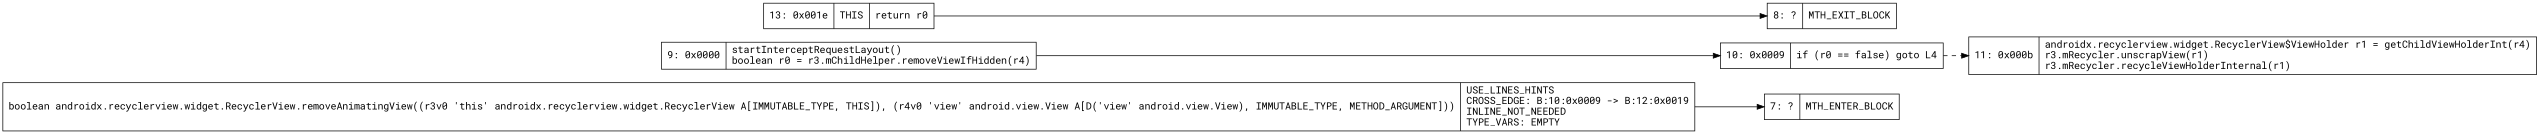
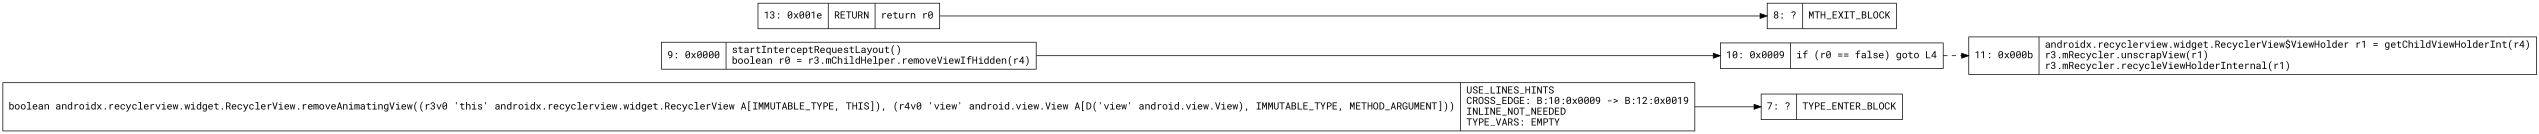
(852, 16) -> (852, 16)
(1850, 106) -> (1850, 106)
